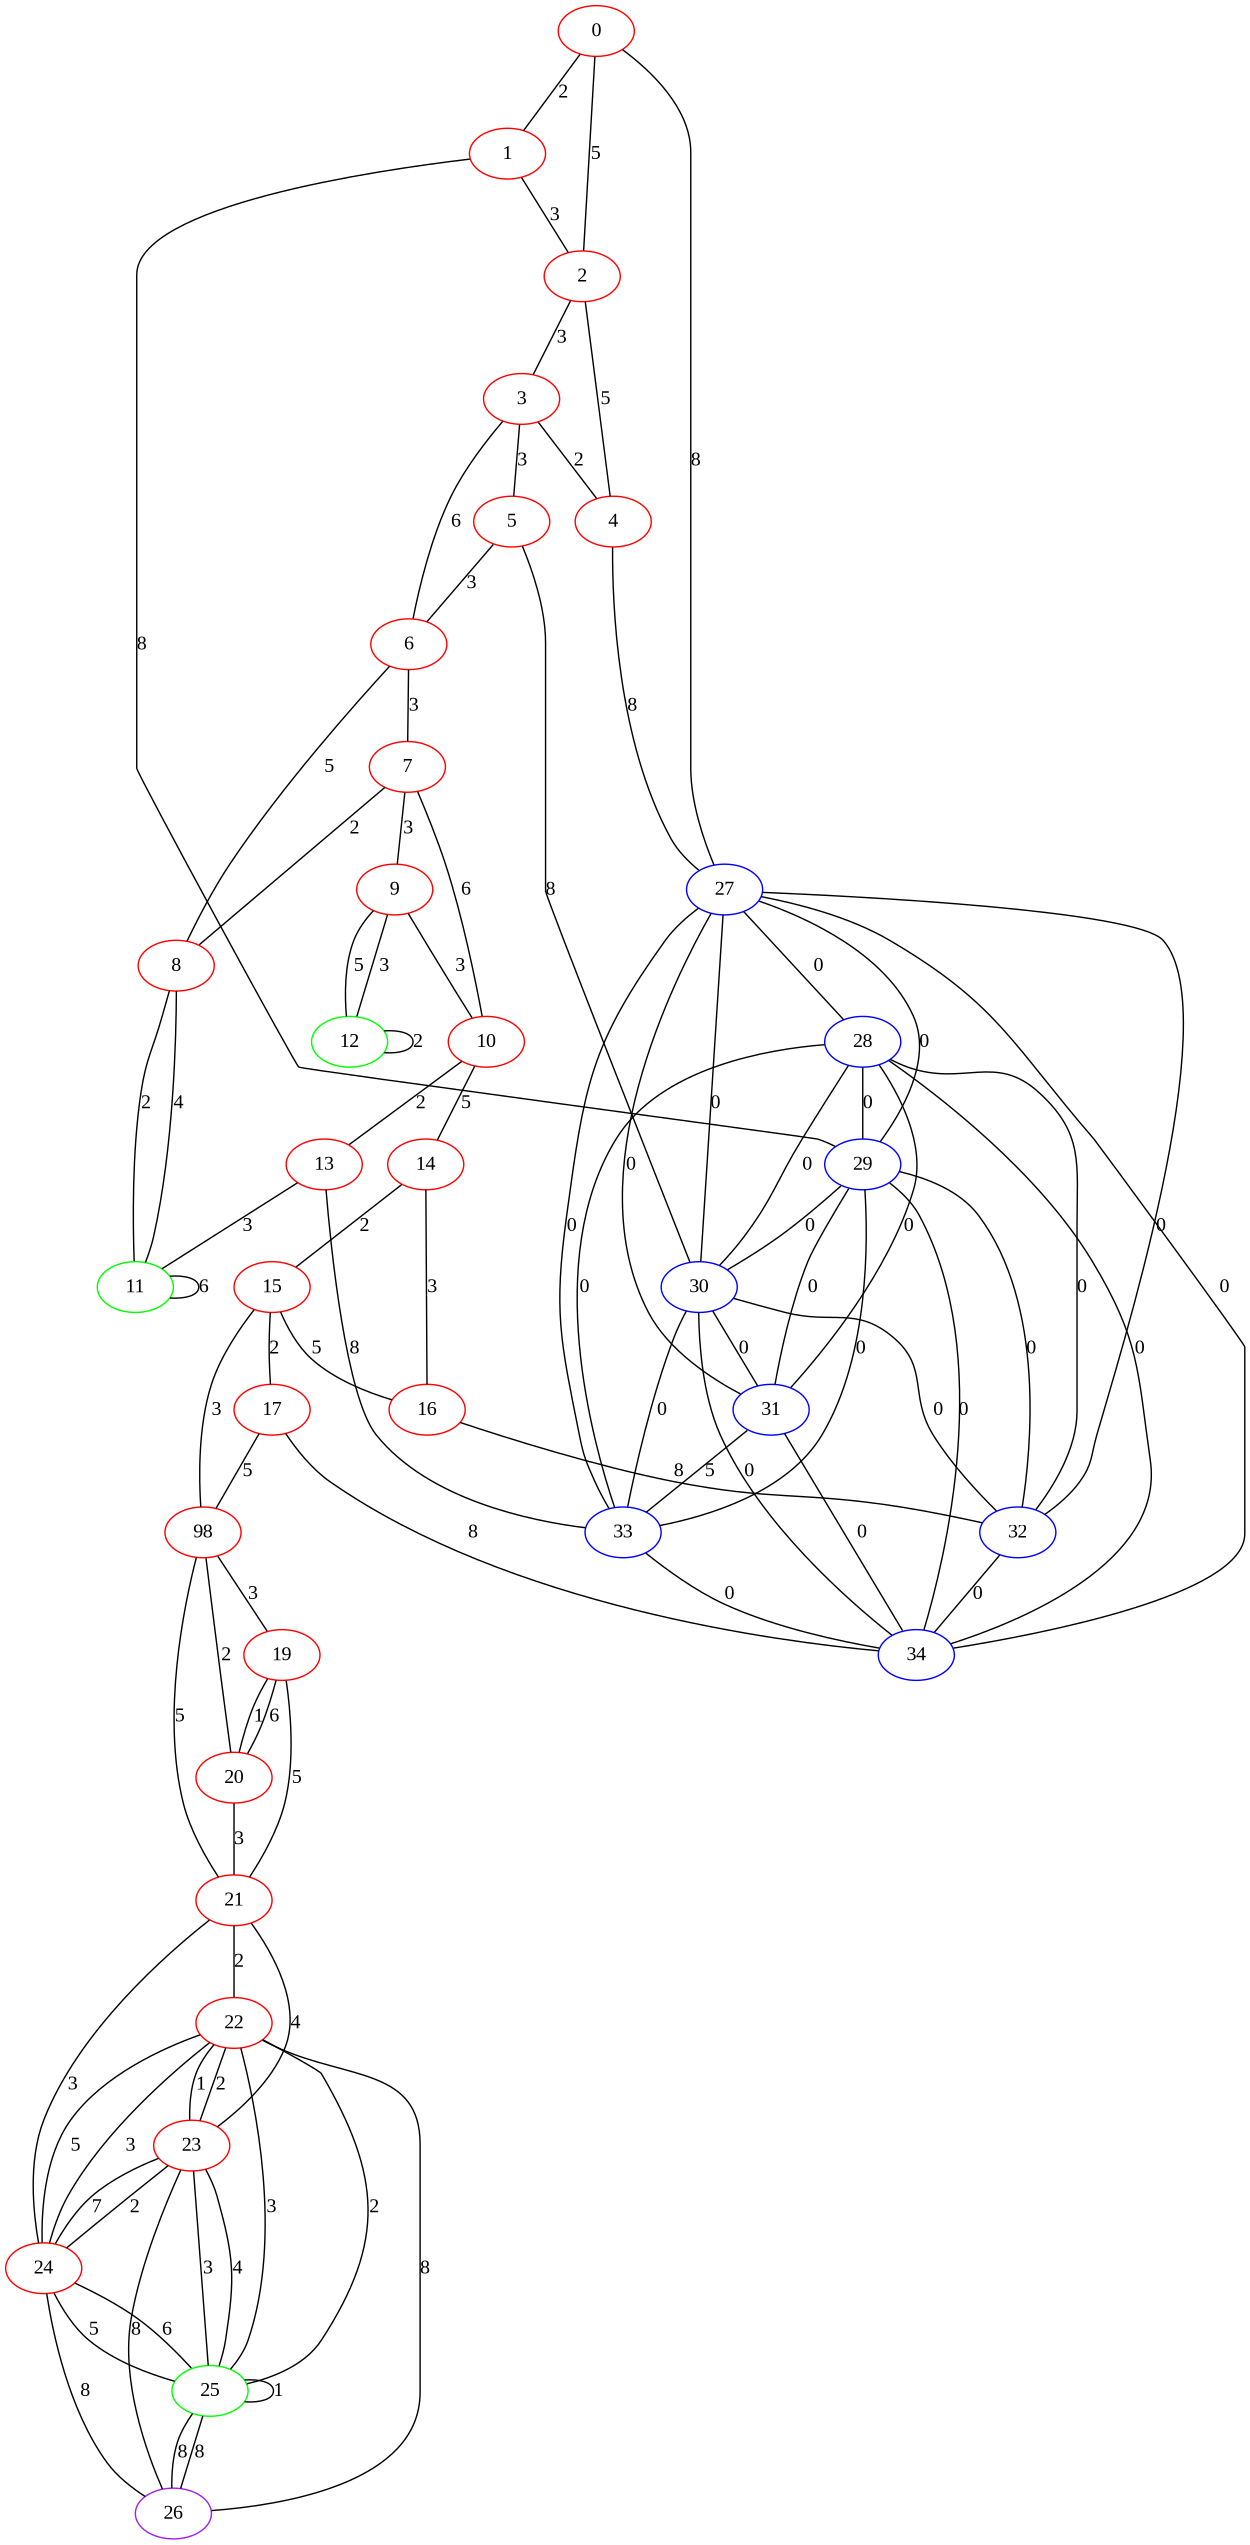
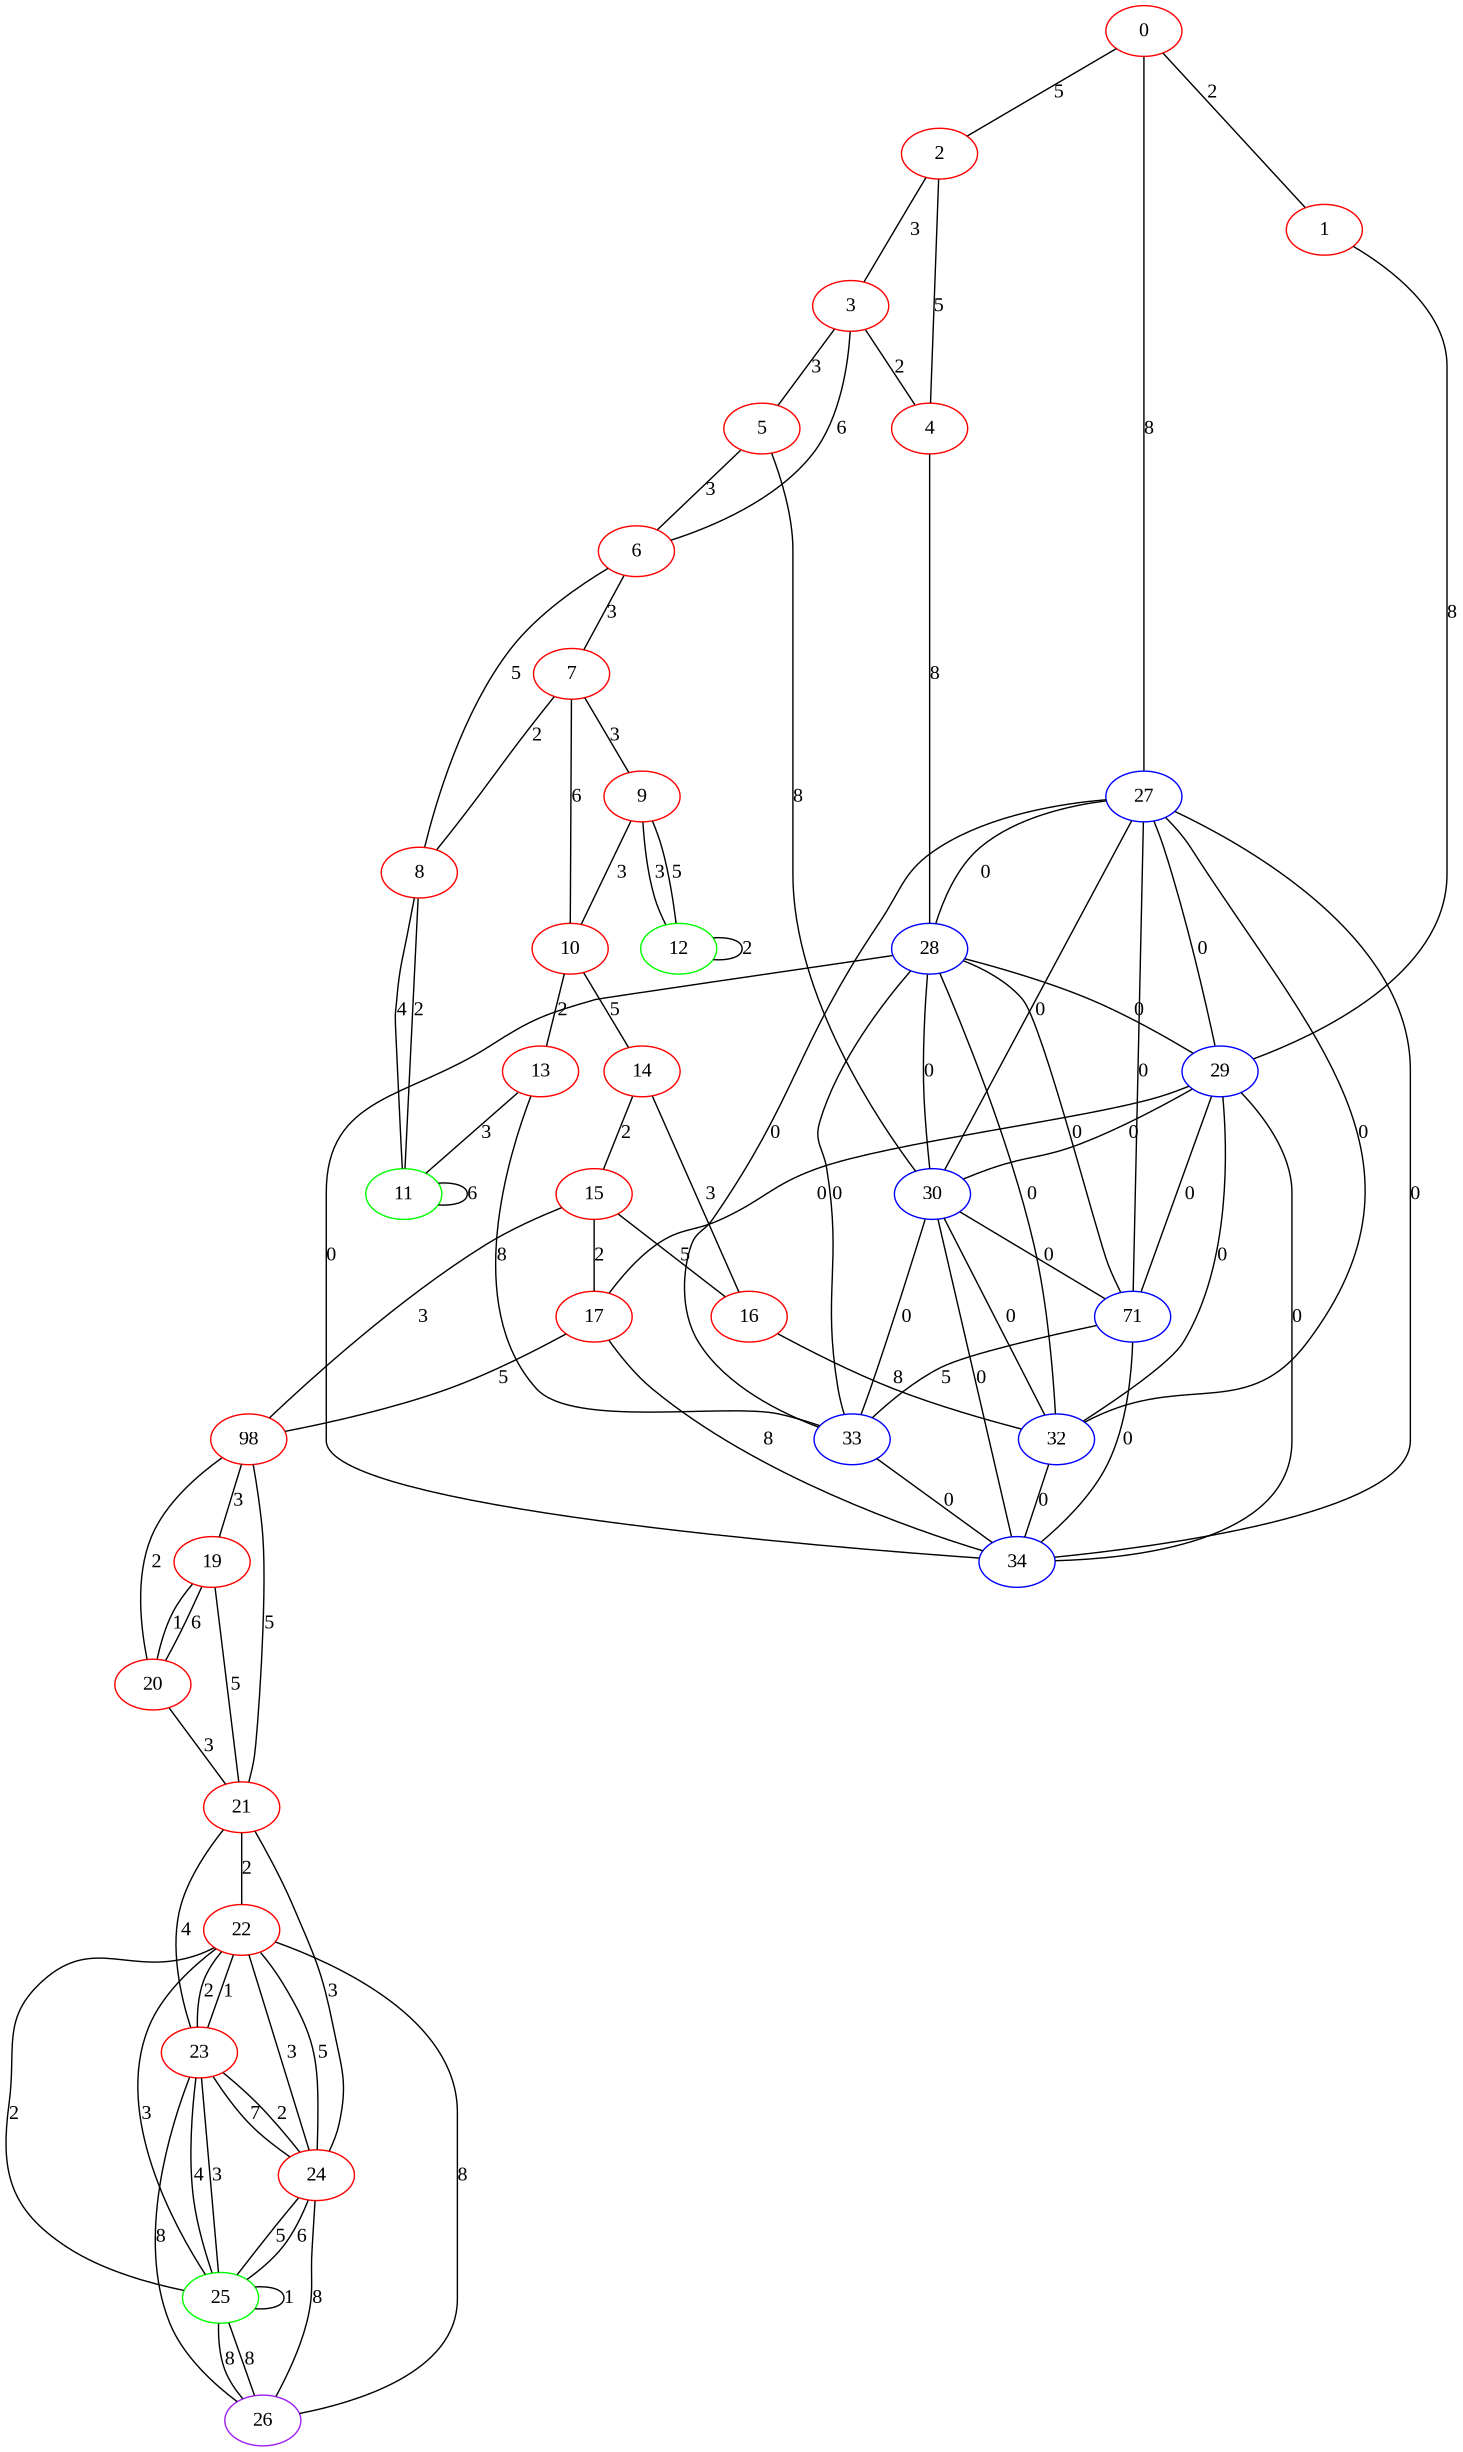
(545, 215) -> none
(629, 717) -> (930, 689)
(836, 1407) -> (882, 1151)
(771, 1410) -> (1133, 1317)
